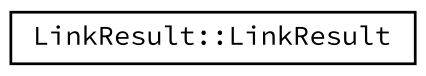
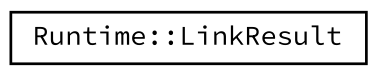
(213, 38) -> (189, 38)
